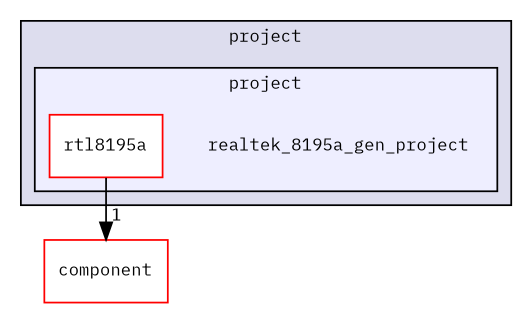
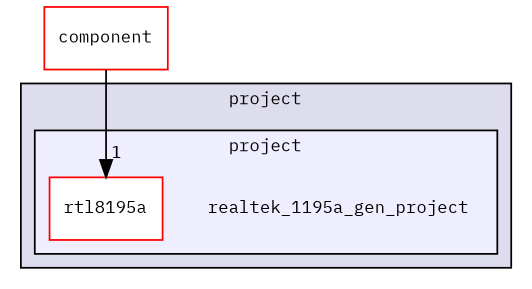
(339, 146) -> (339, 209)
(106, 200) -> (106, 115)
